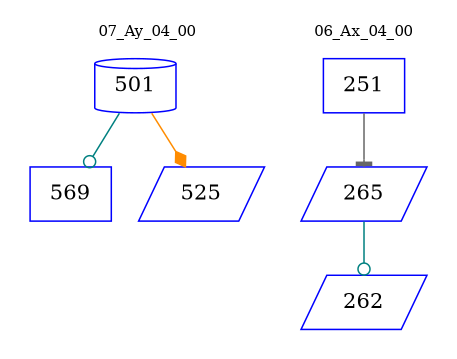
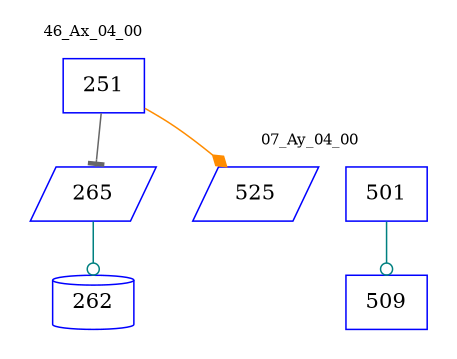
(364, 32) -> (93, 32)
(135, 86) -> (387, 194)
(164, 132) -> (190, 137)
(71, 194) -> (387, 302)
(364, 302) -> (93, 302)
